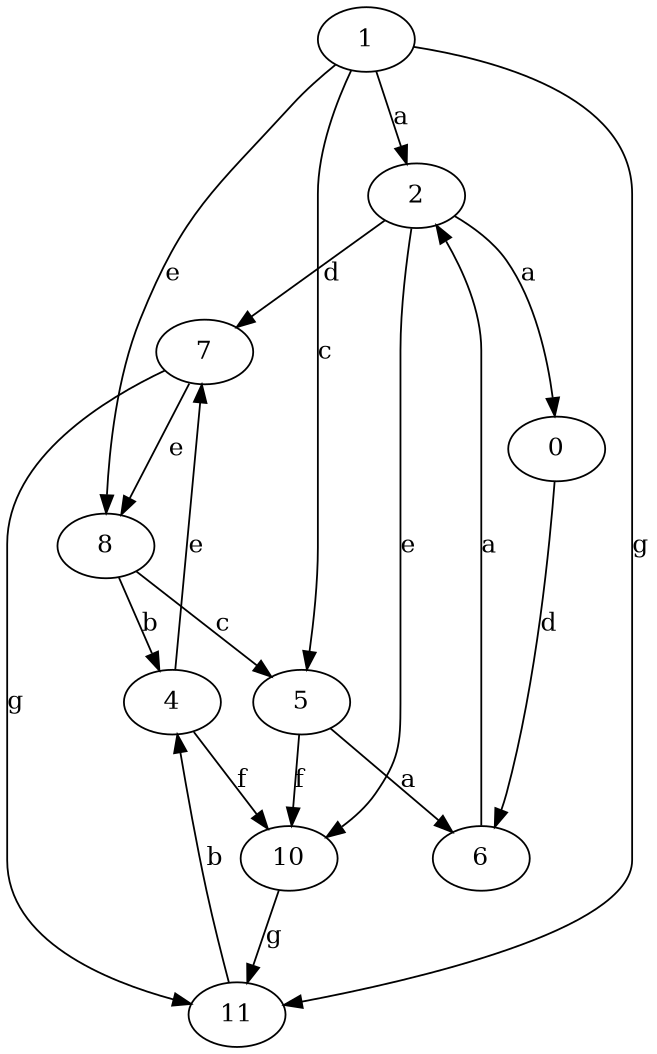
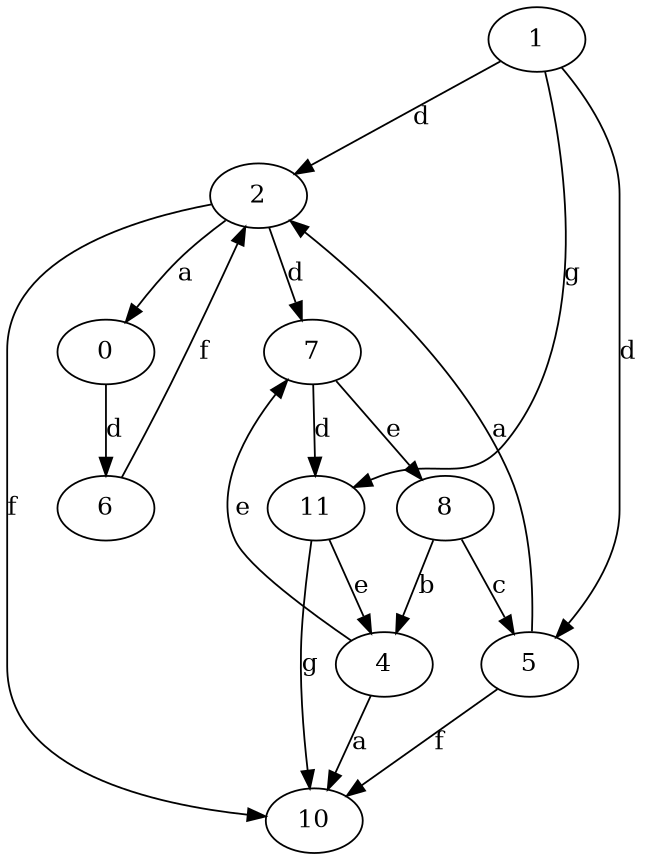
(401, 118) -> (422, 118)
(171, 254) -> none
(325, 352) -> (629, 352)
(409, 546) -> (13, 508)
(489, 546) -> (205, 352)
(16, 702) -> (323, 430)
(376, 768) -> (470, 405)
(242, 780) -> (360, 743)
(216, 858) -> (362, 586)
(266, 928) -> (301, 655)
